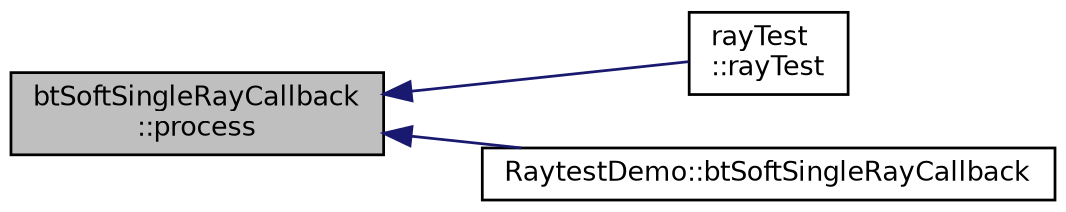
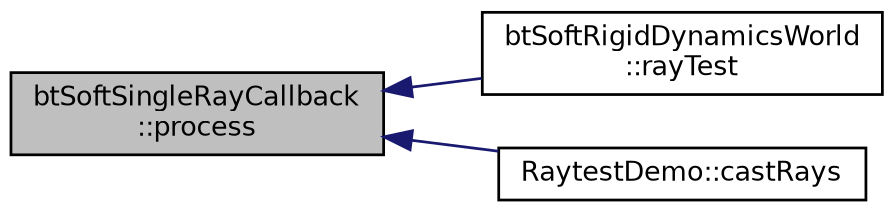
(769, 53) -> (682, 53)
(769, 174) -> (682, 174)
